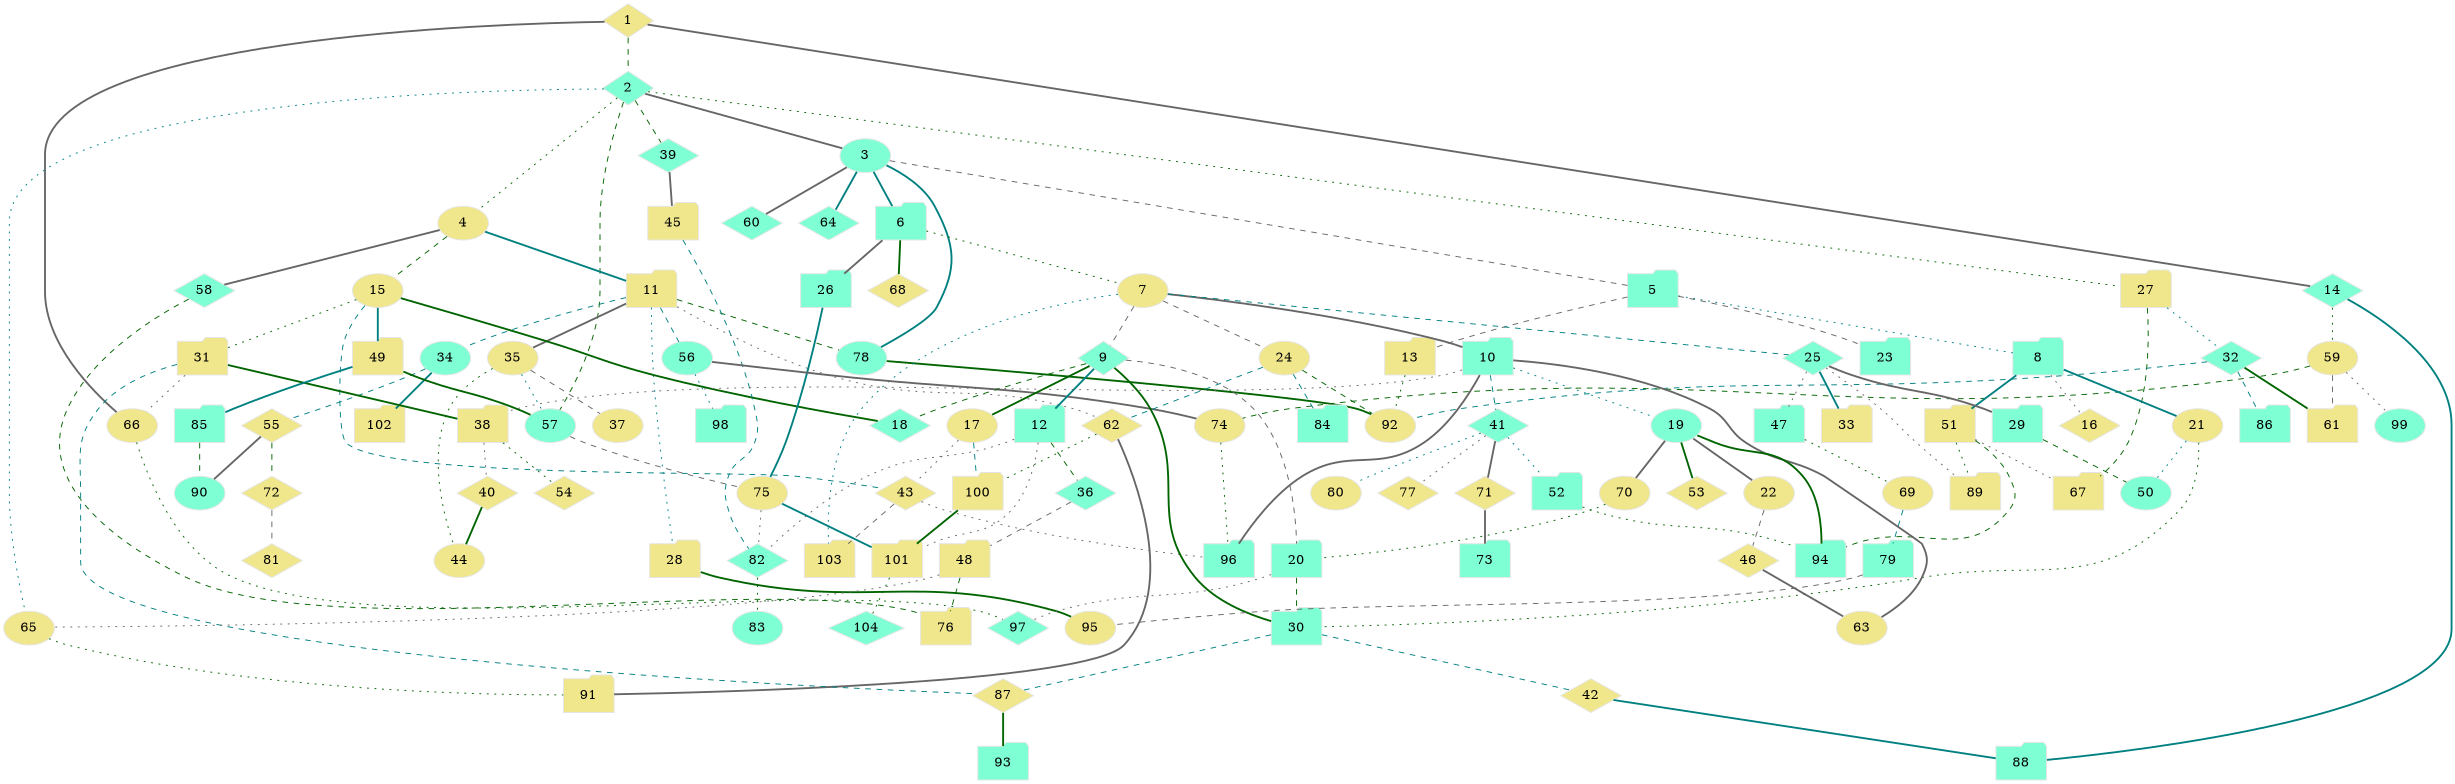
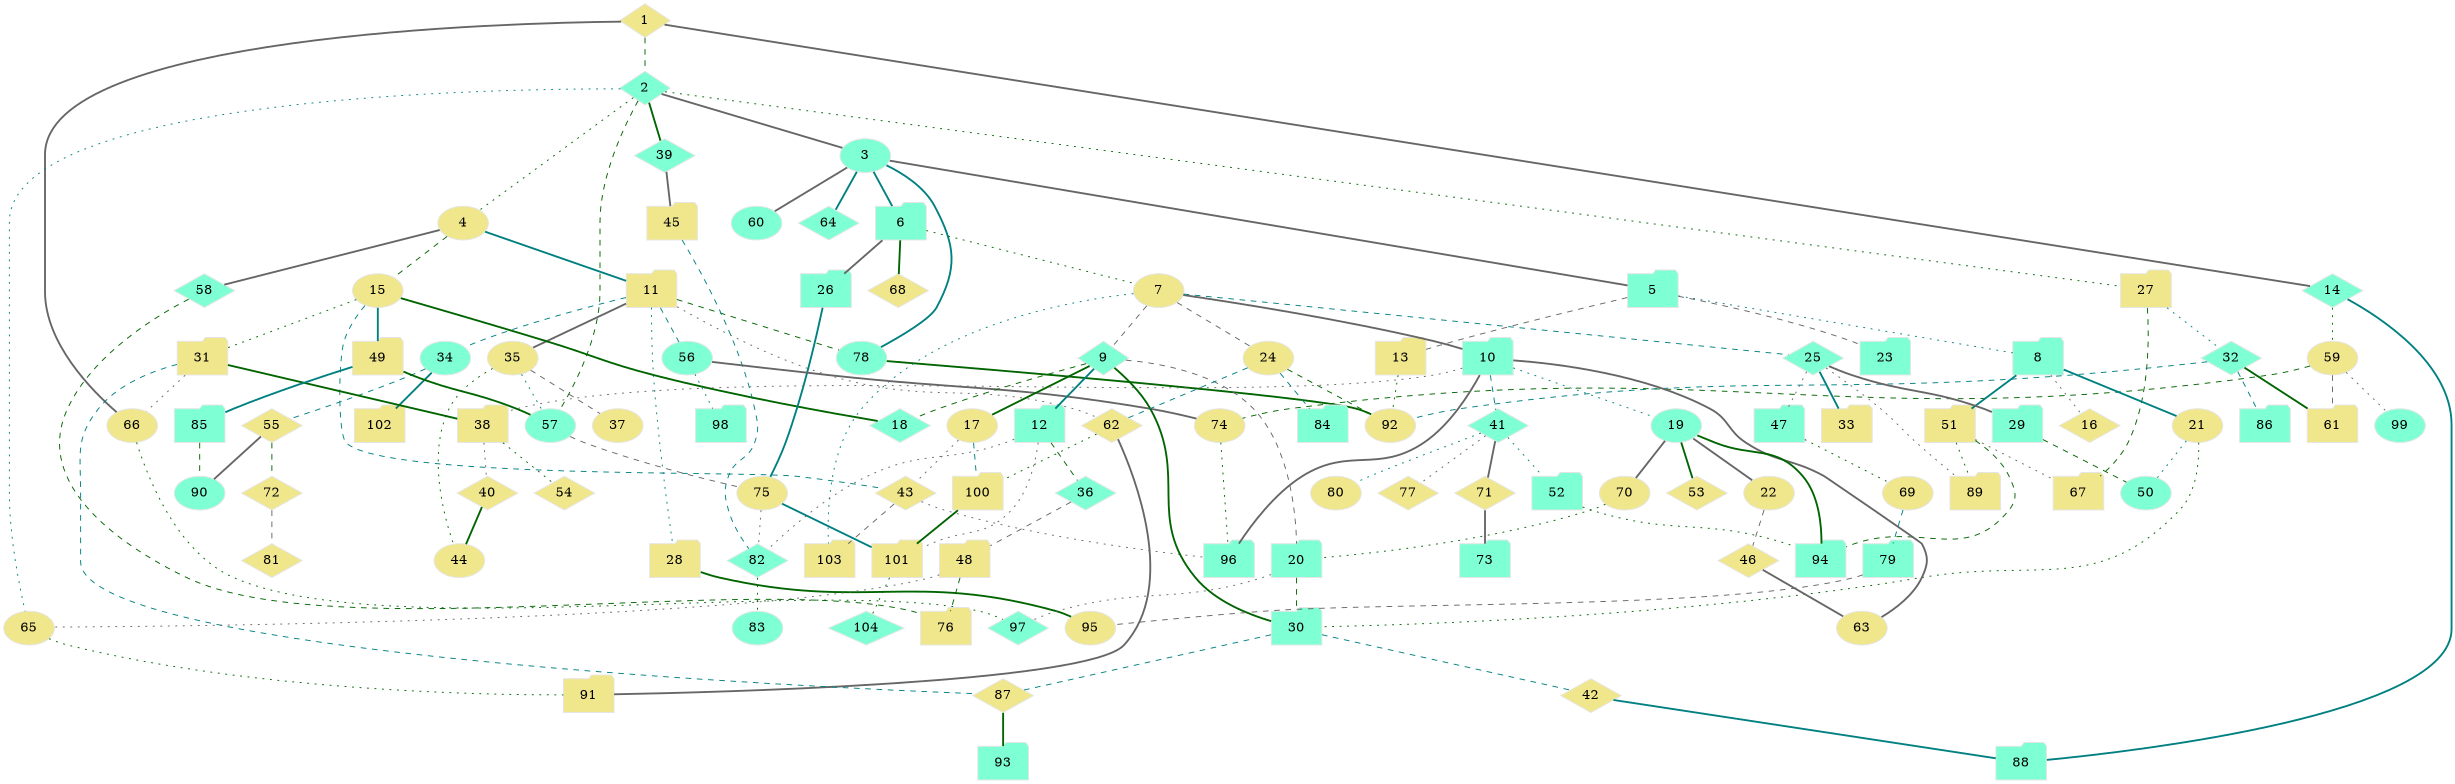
(648, 121) -> (655, 122)
(752, 223) -> (757, 223)
(1259, 223) -> (1259, 223)
